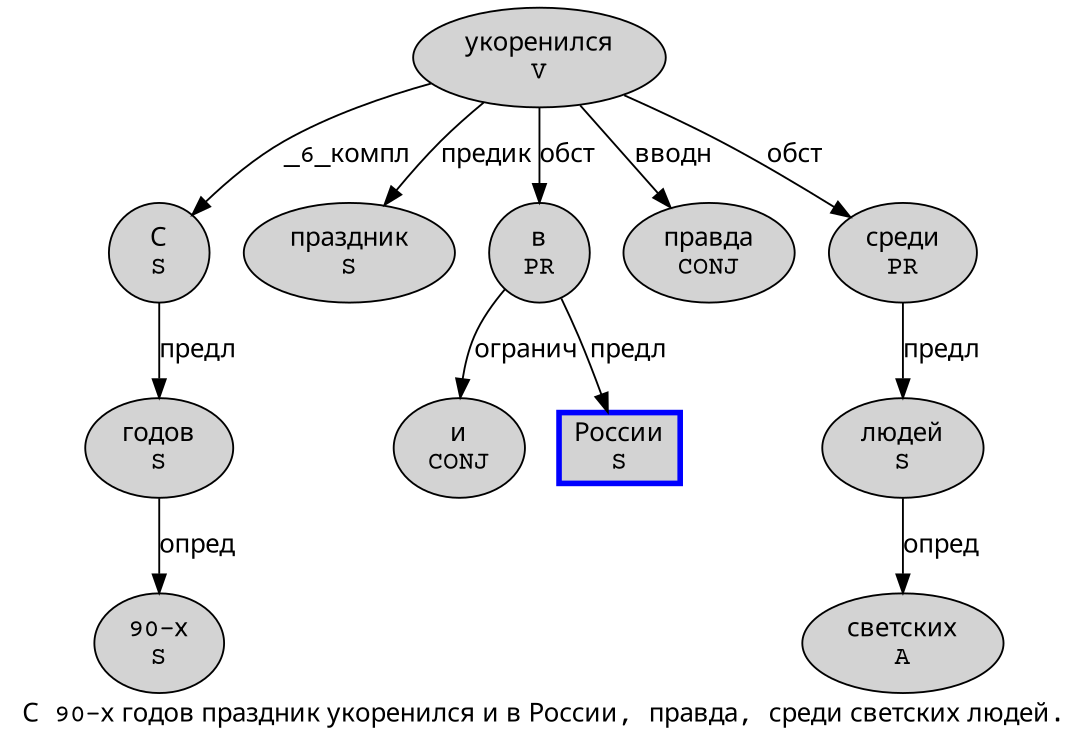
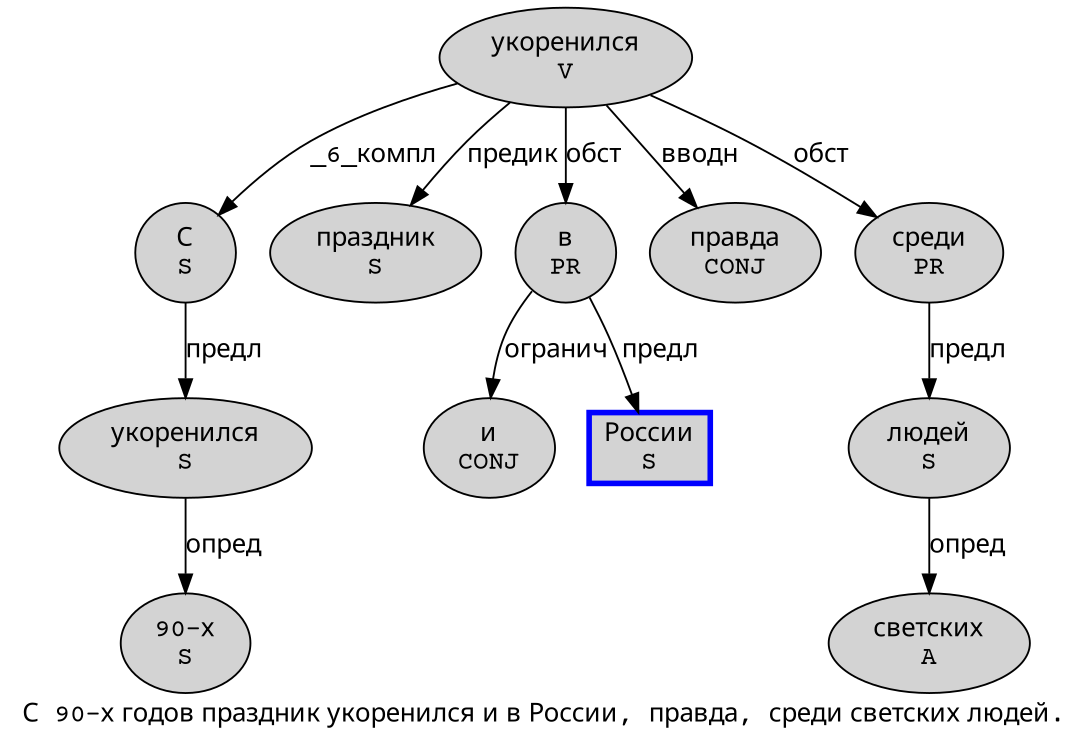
(159, 448) -> (186, 448)
